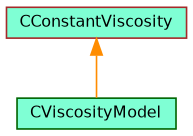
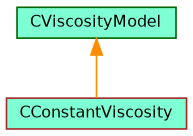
(97, 77) -> (97, 77)
